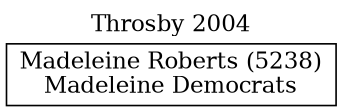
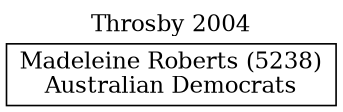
(171, 75) -> (171, 75)
